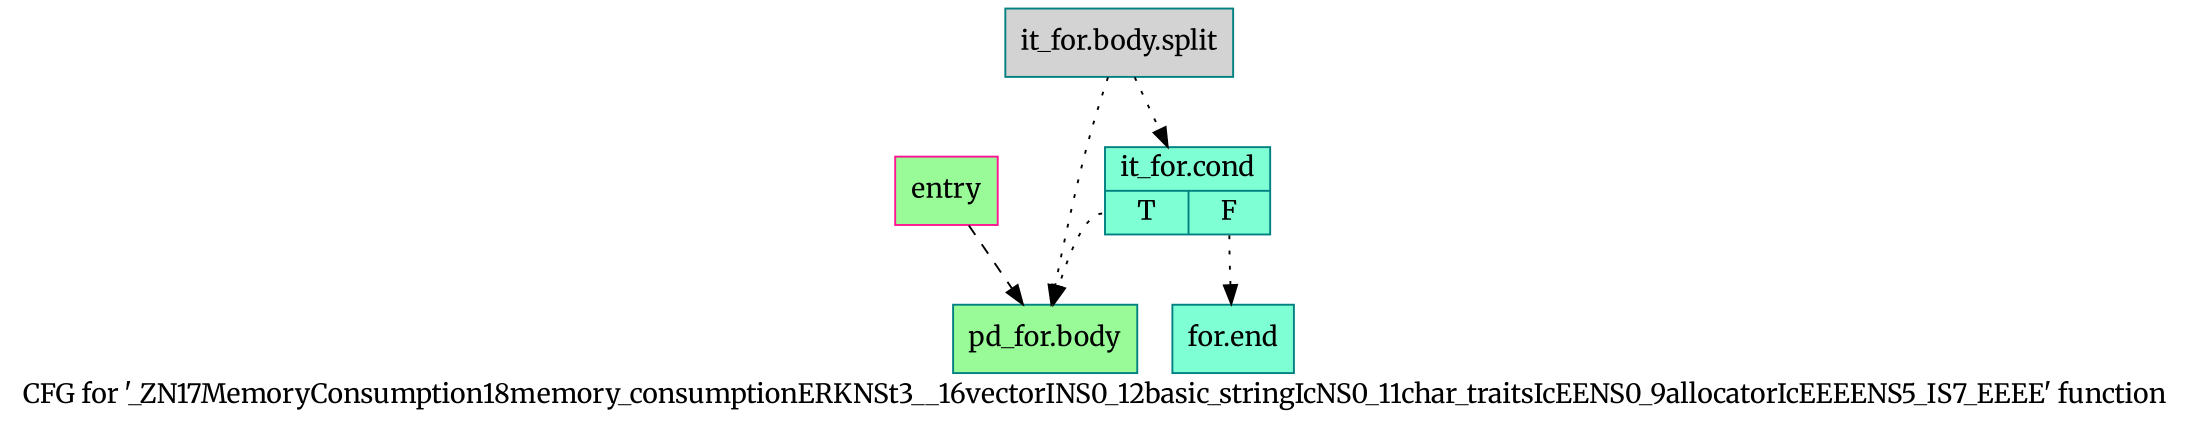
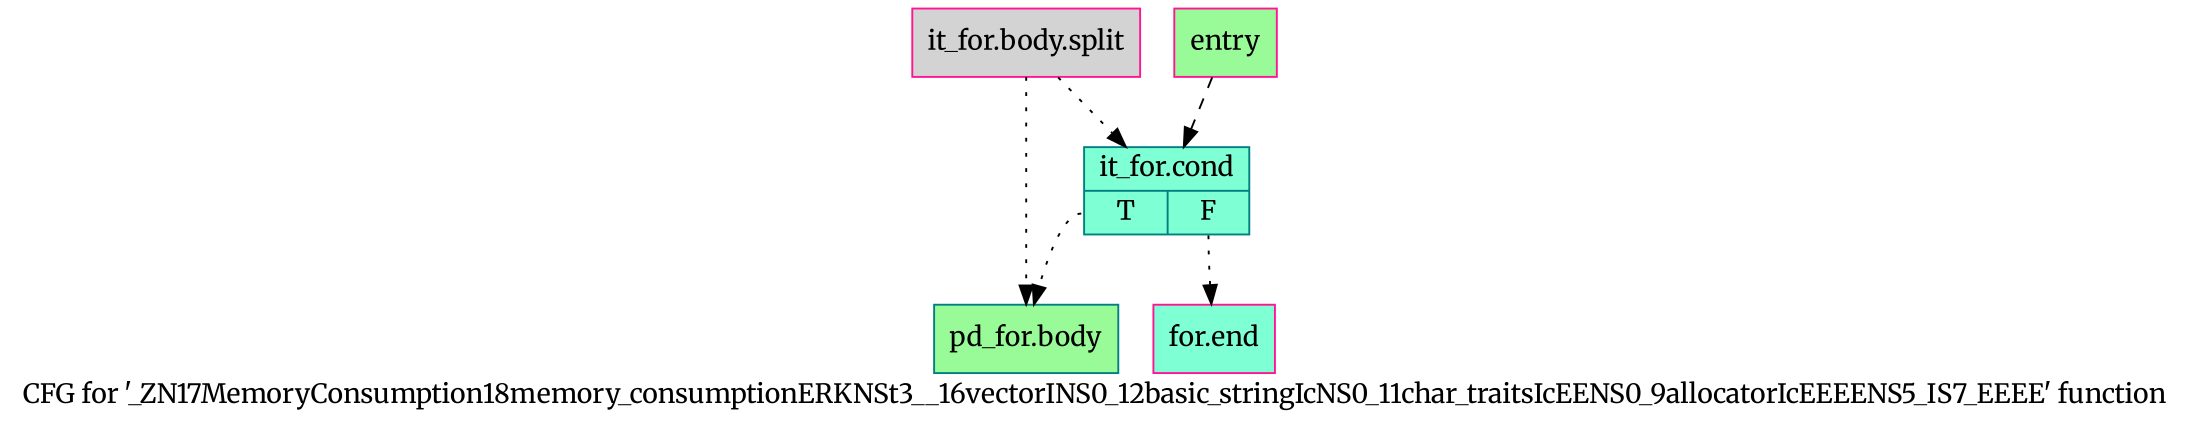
(1119, 43) -> (1026, 43)
(990, 257) -> (1202, 103)
(1233, 339) -> (1214, 339)
